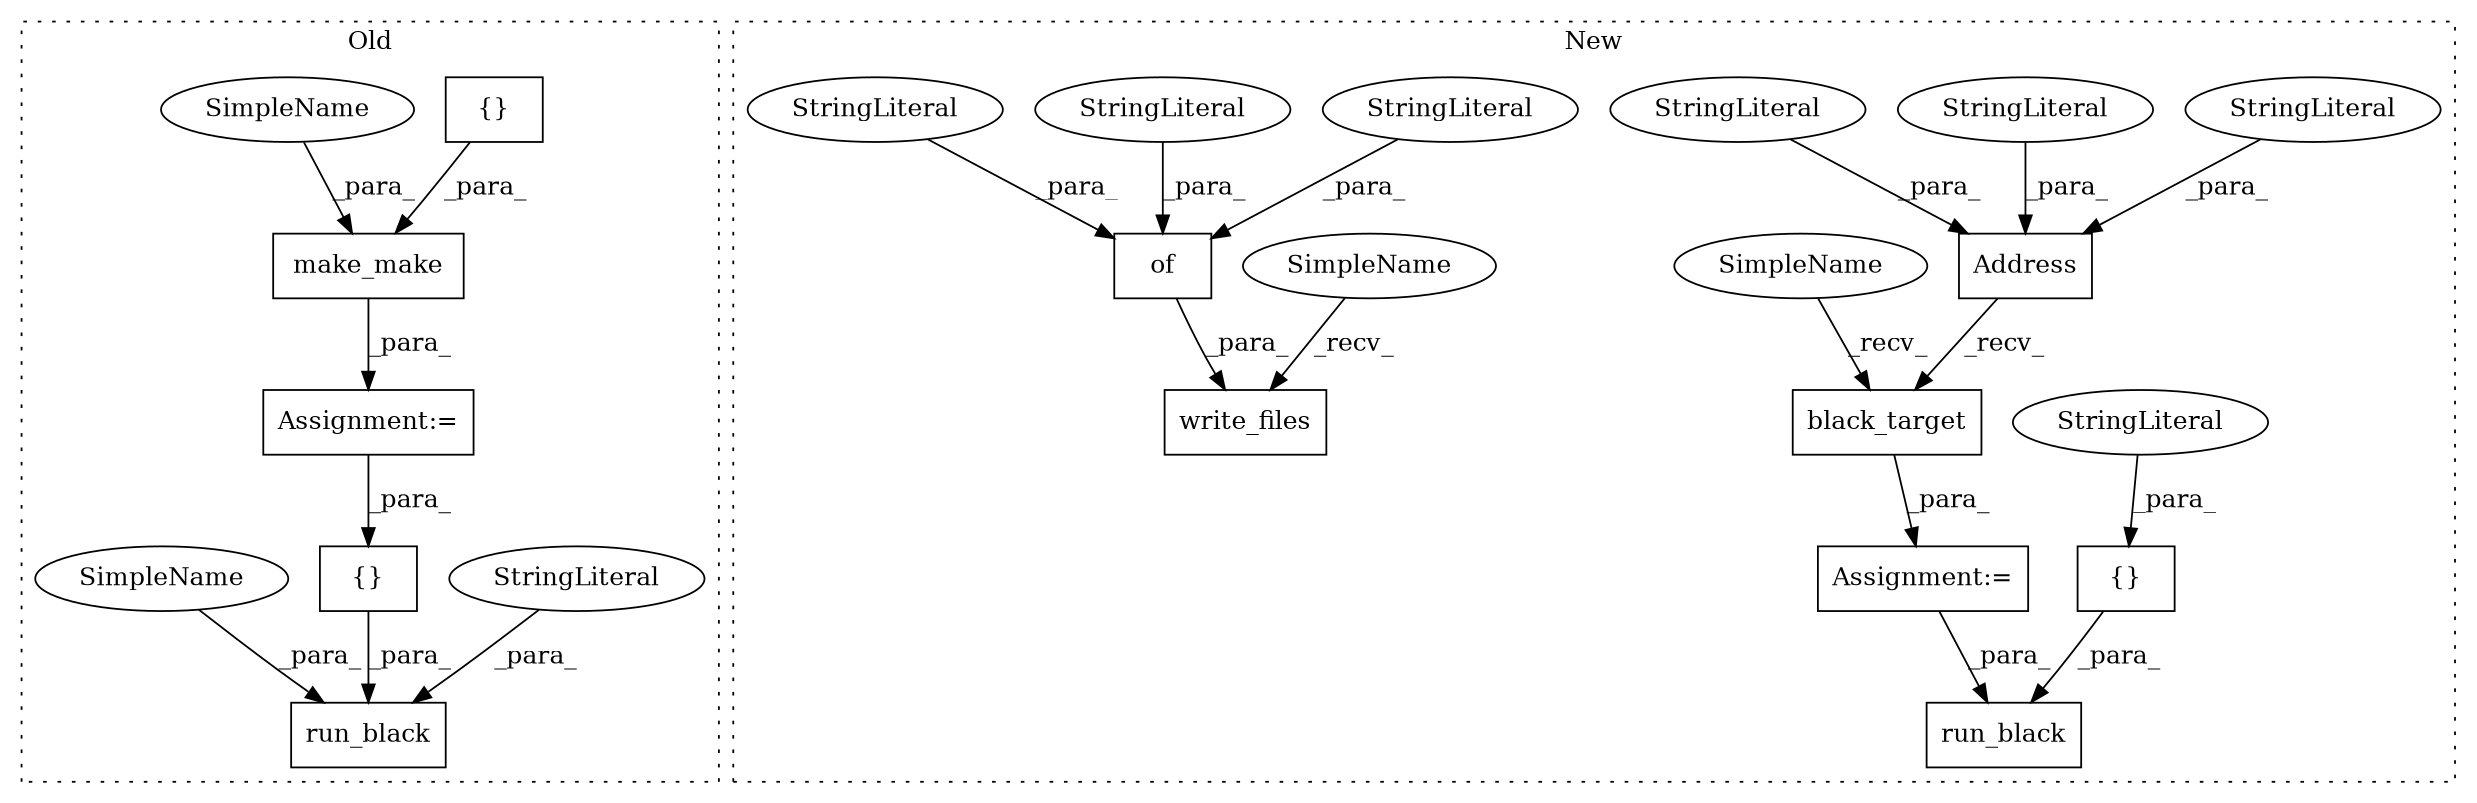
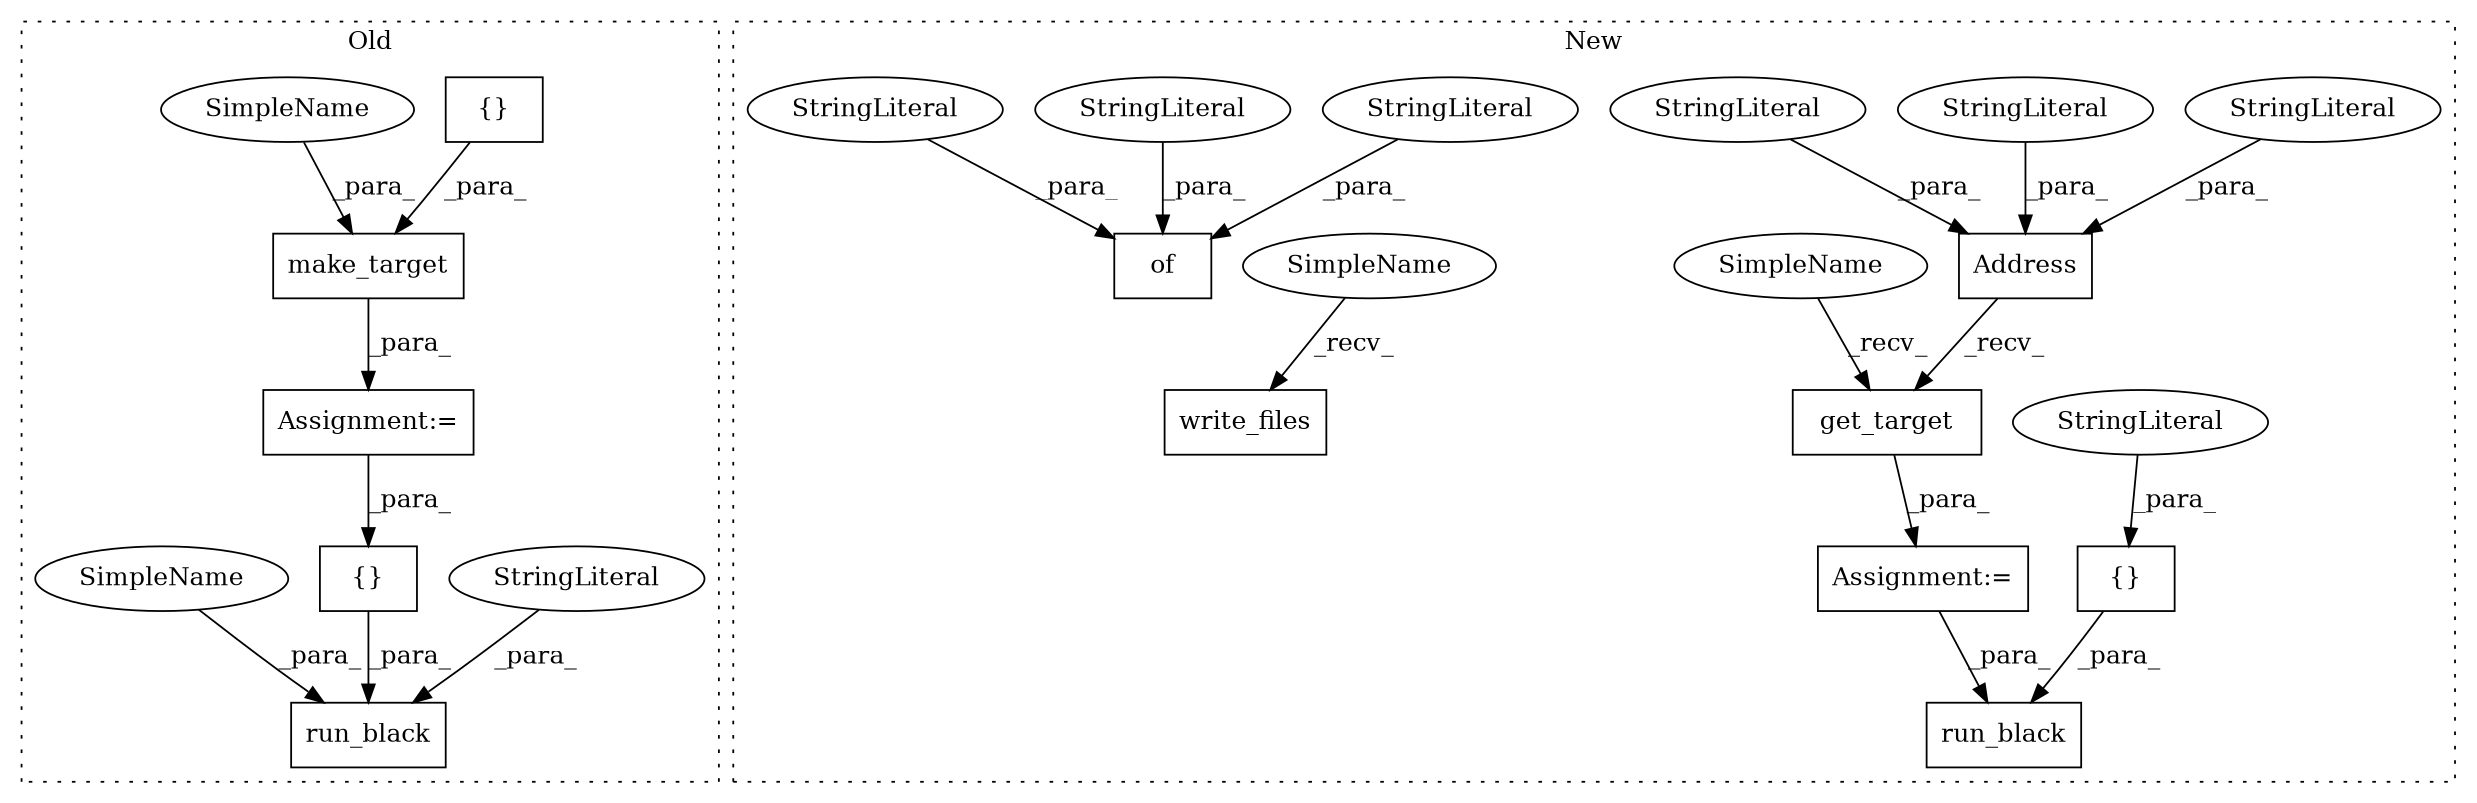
(368, 266) -> (368, 266)
(1195, 337) -> none
(1887, 422) -> (1887, 422)
